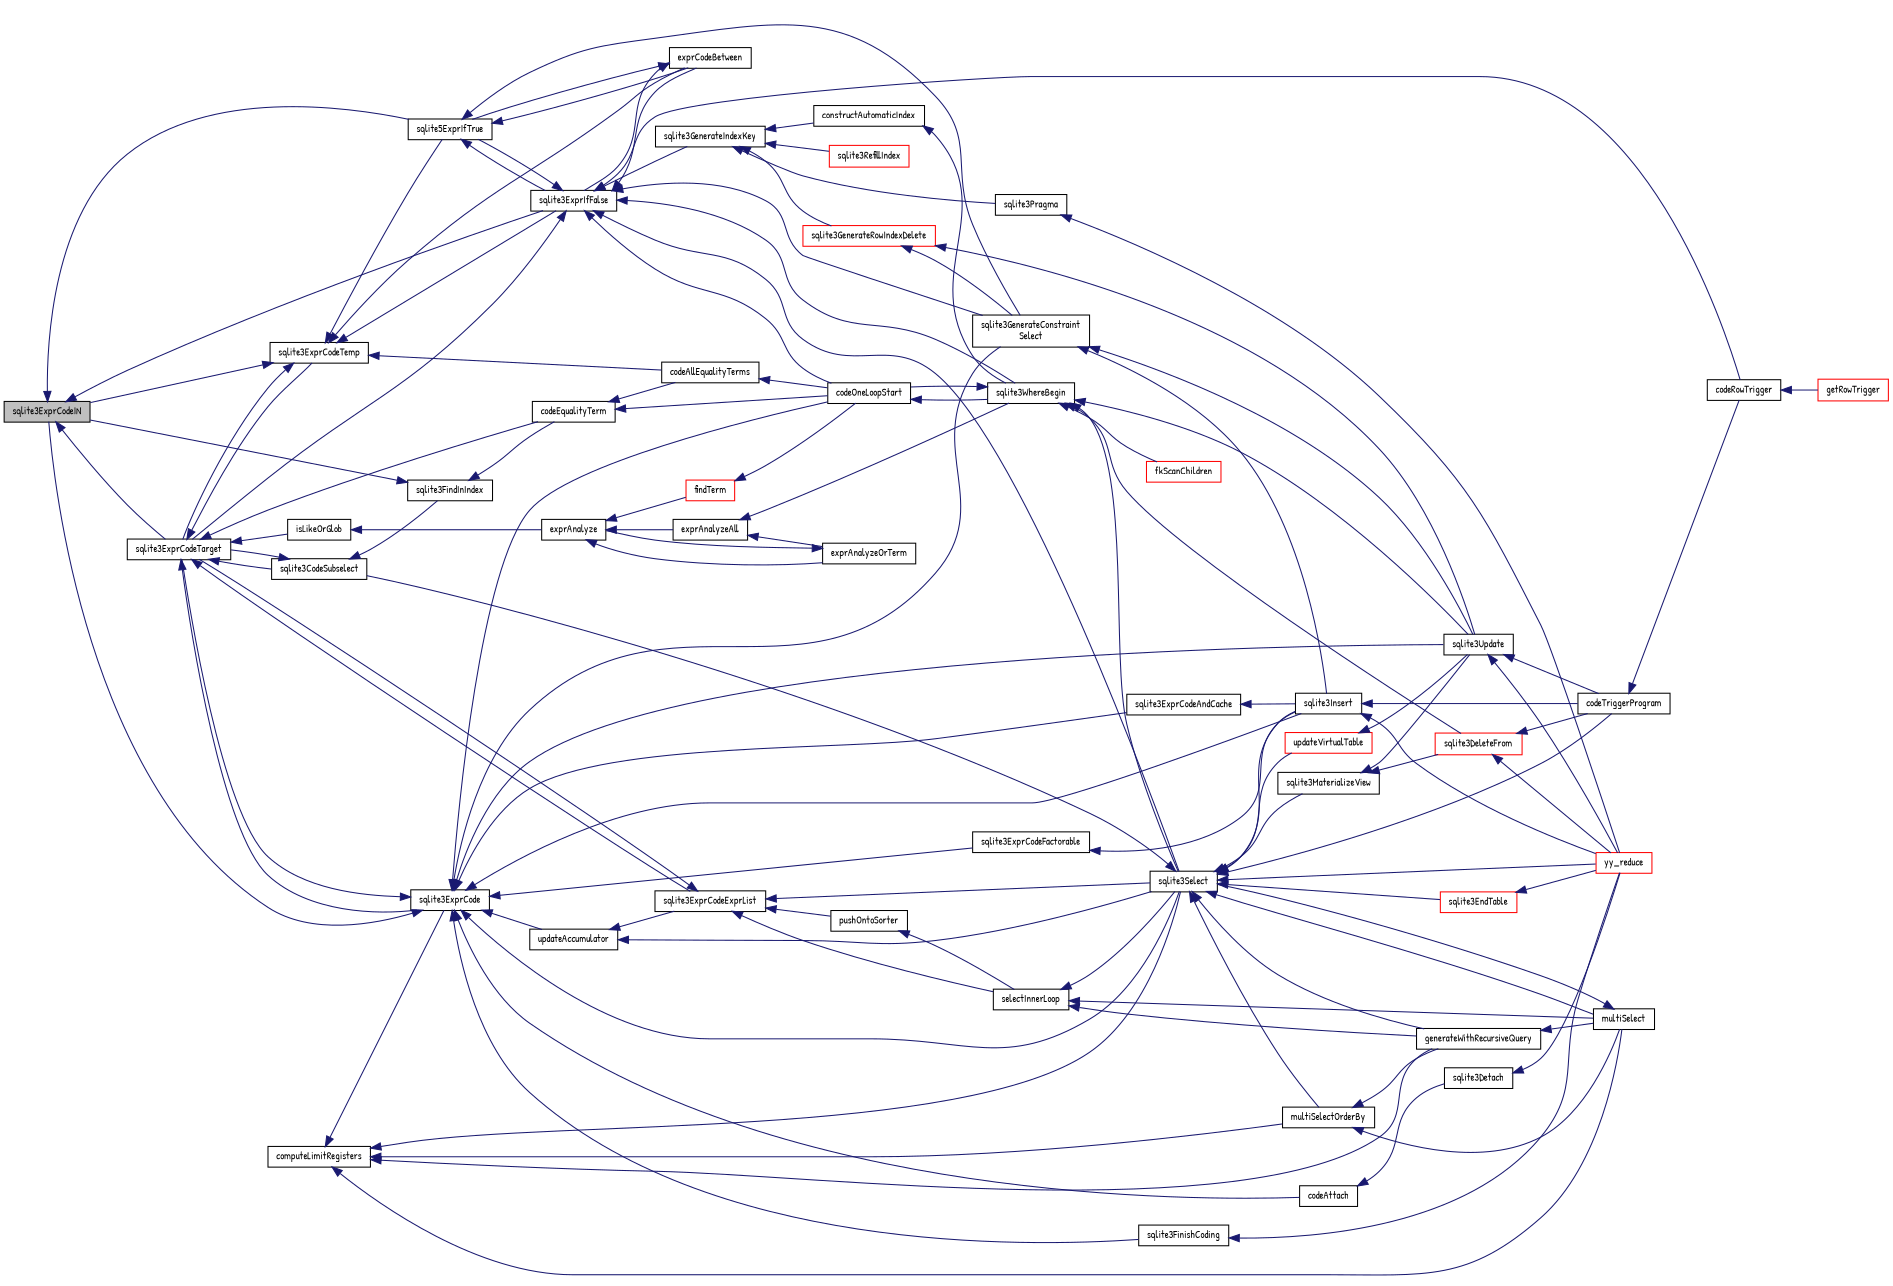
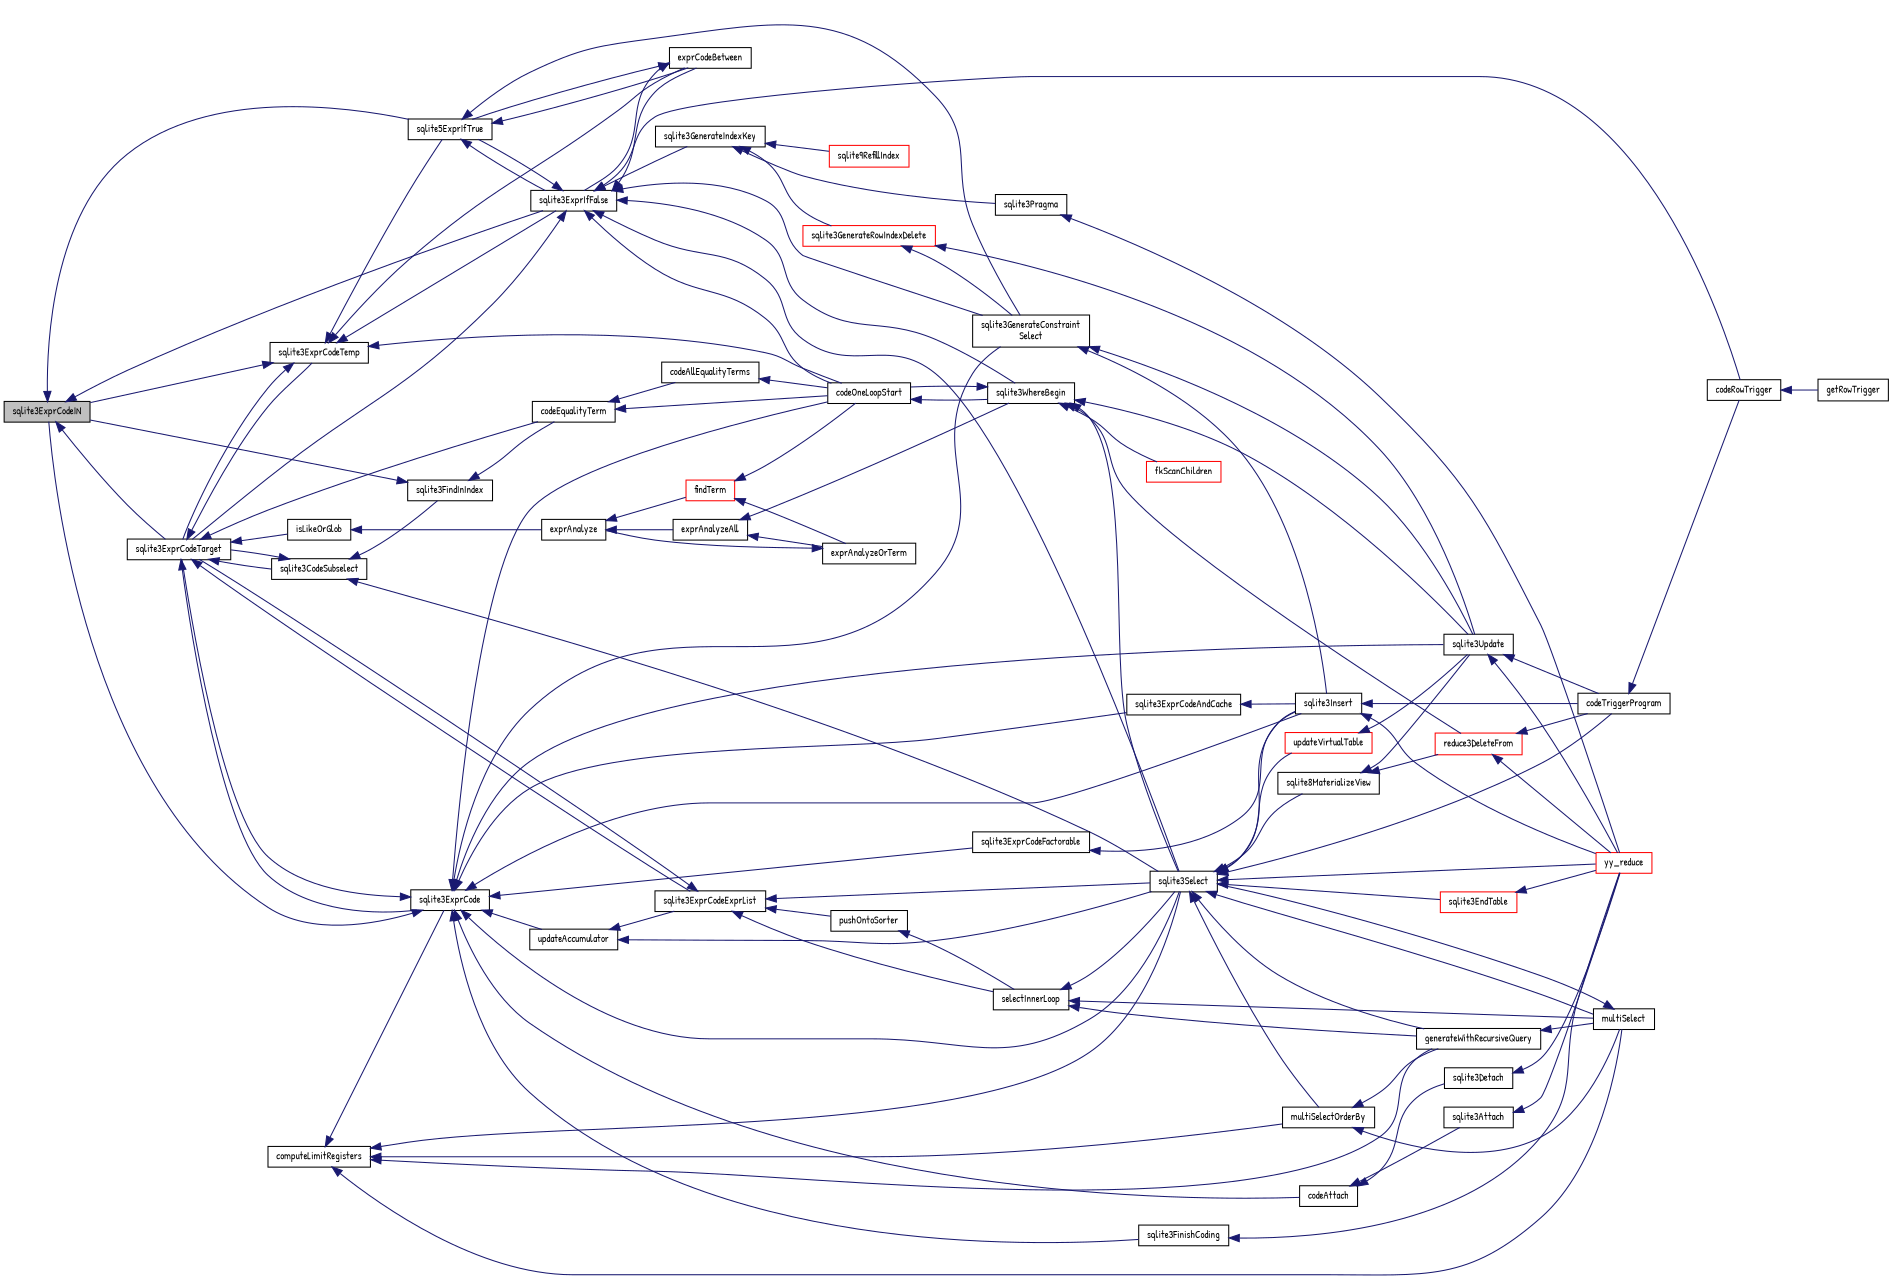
(869, 116) -> none
(869, 156) -> (869, 156)
(520, 363) -> (614, 336)
(1853, 390) -> (1853, 390)
(708, 563) -> (796, 522)
(799, 698) -> (766, 705)
(1479, 744) -> (1479, 744)
(1329, 783) -> (1329, 783)
none -> (1479, 1117)
